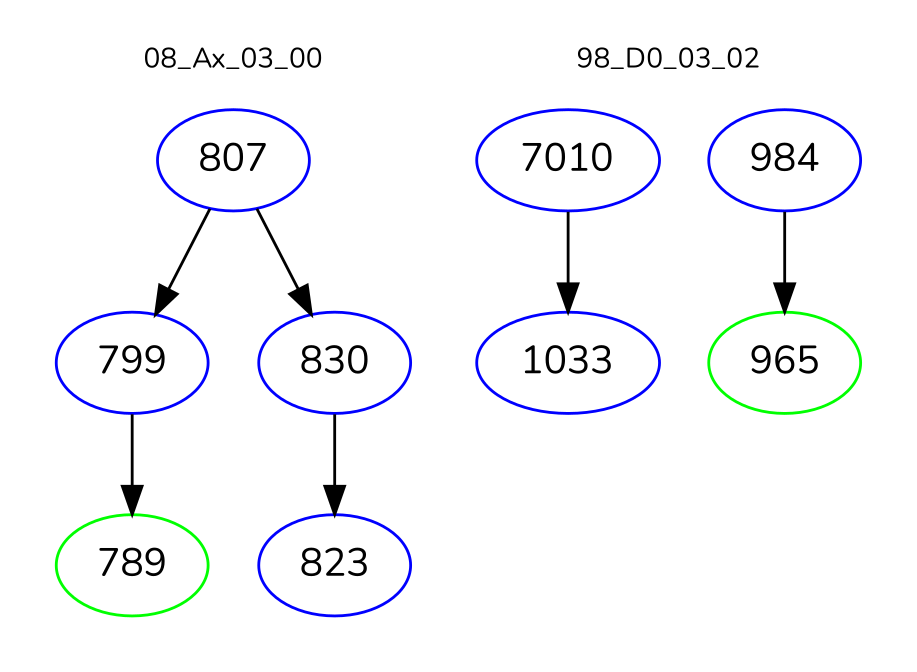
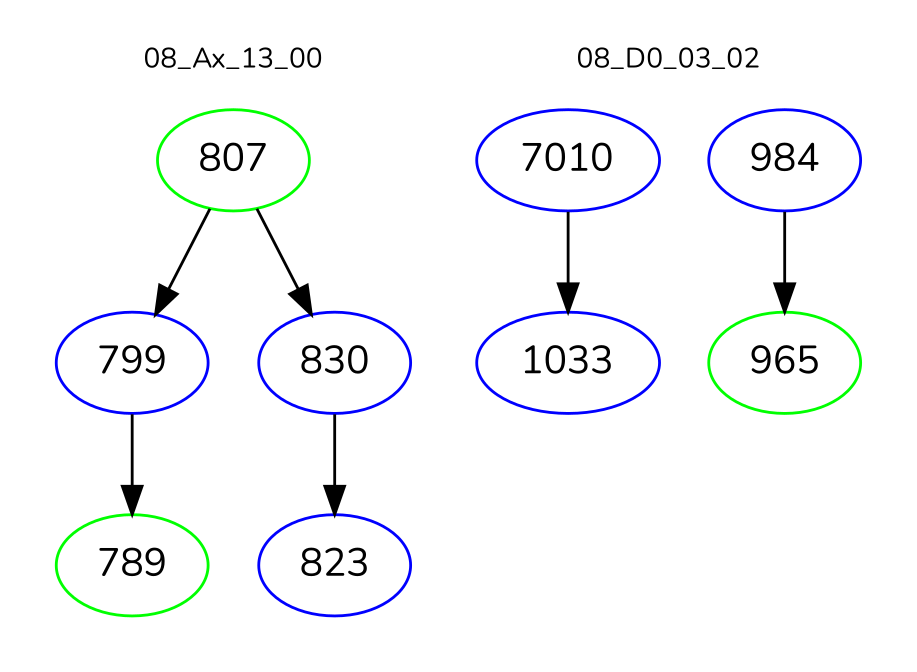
(233, 60) -> (233, 60)
(669, 60) -> (669, 60)
(233, 160) -> (233, 160)
